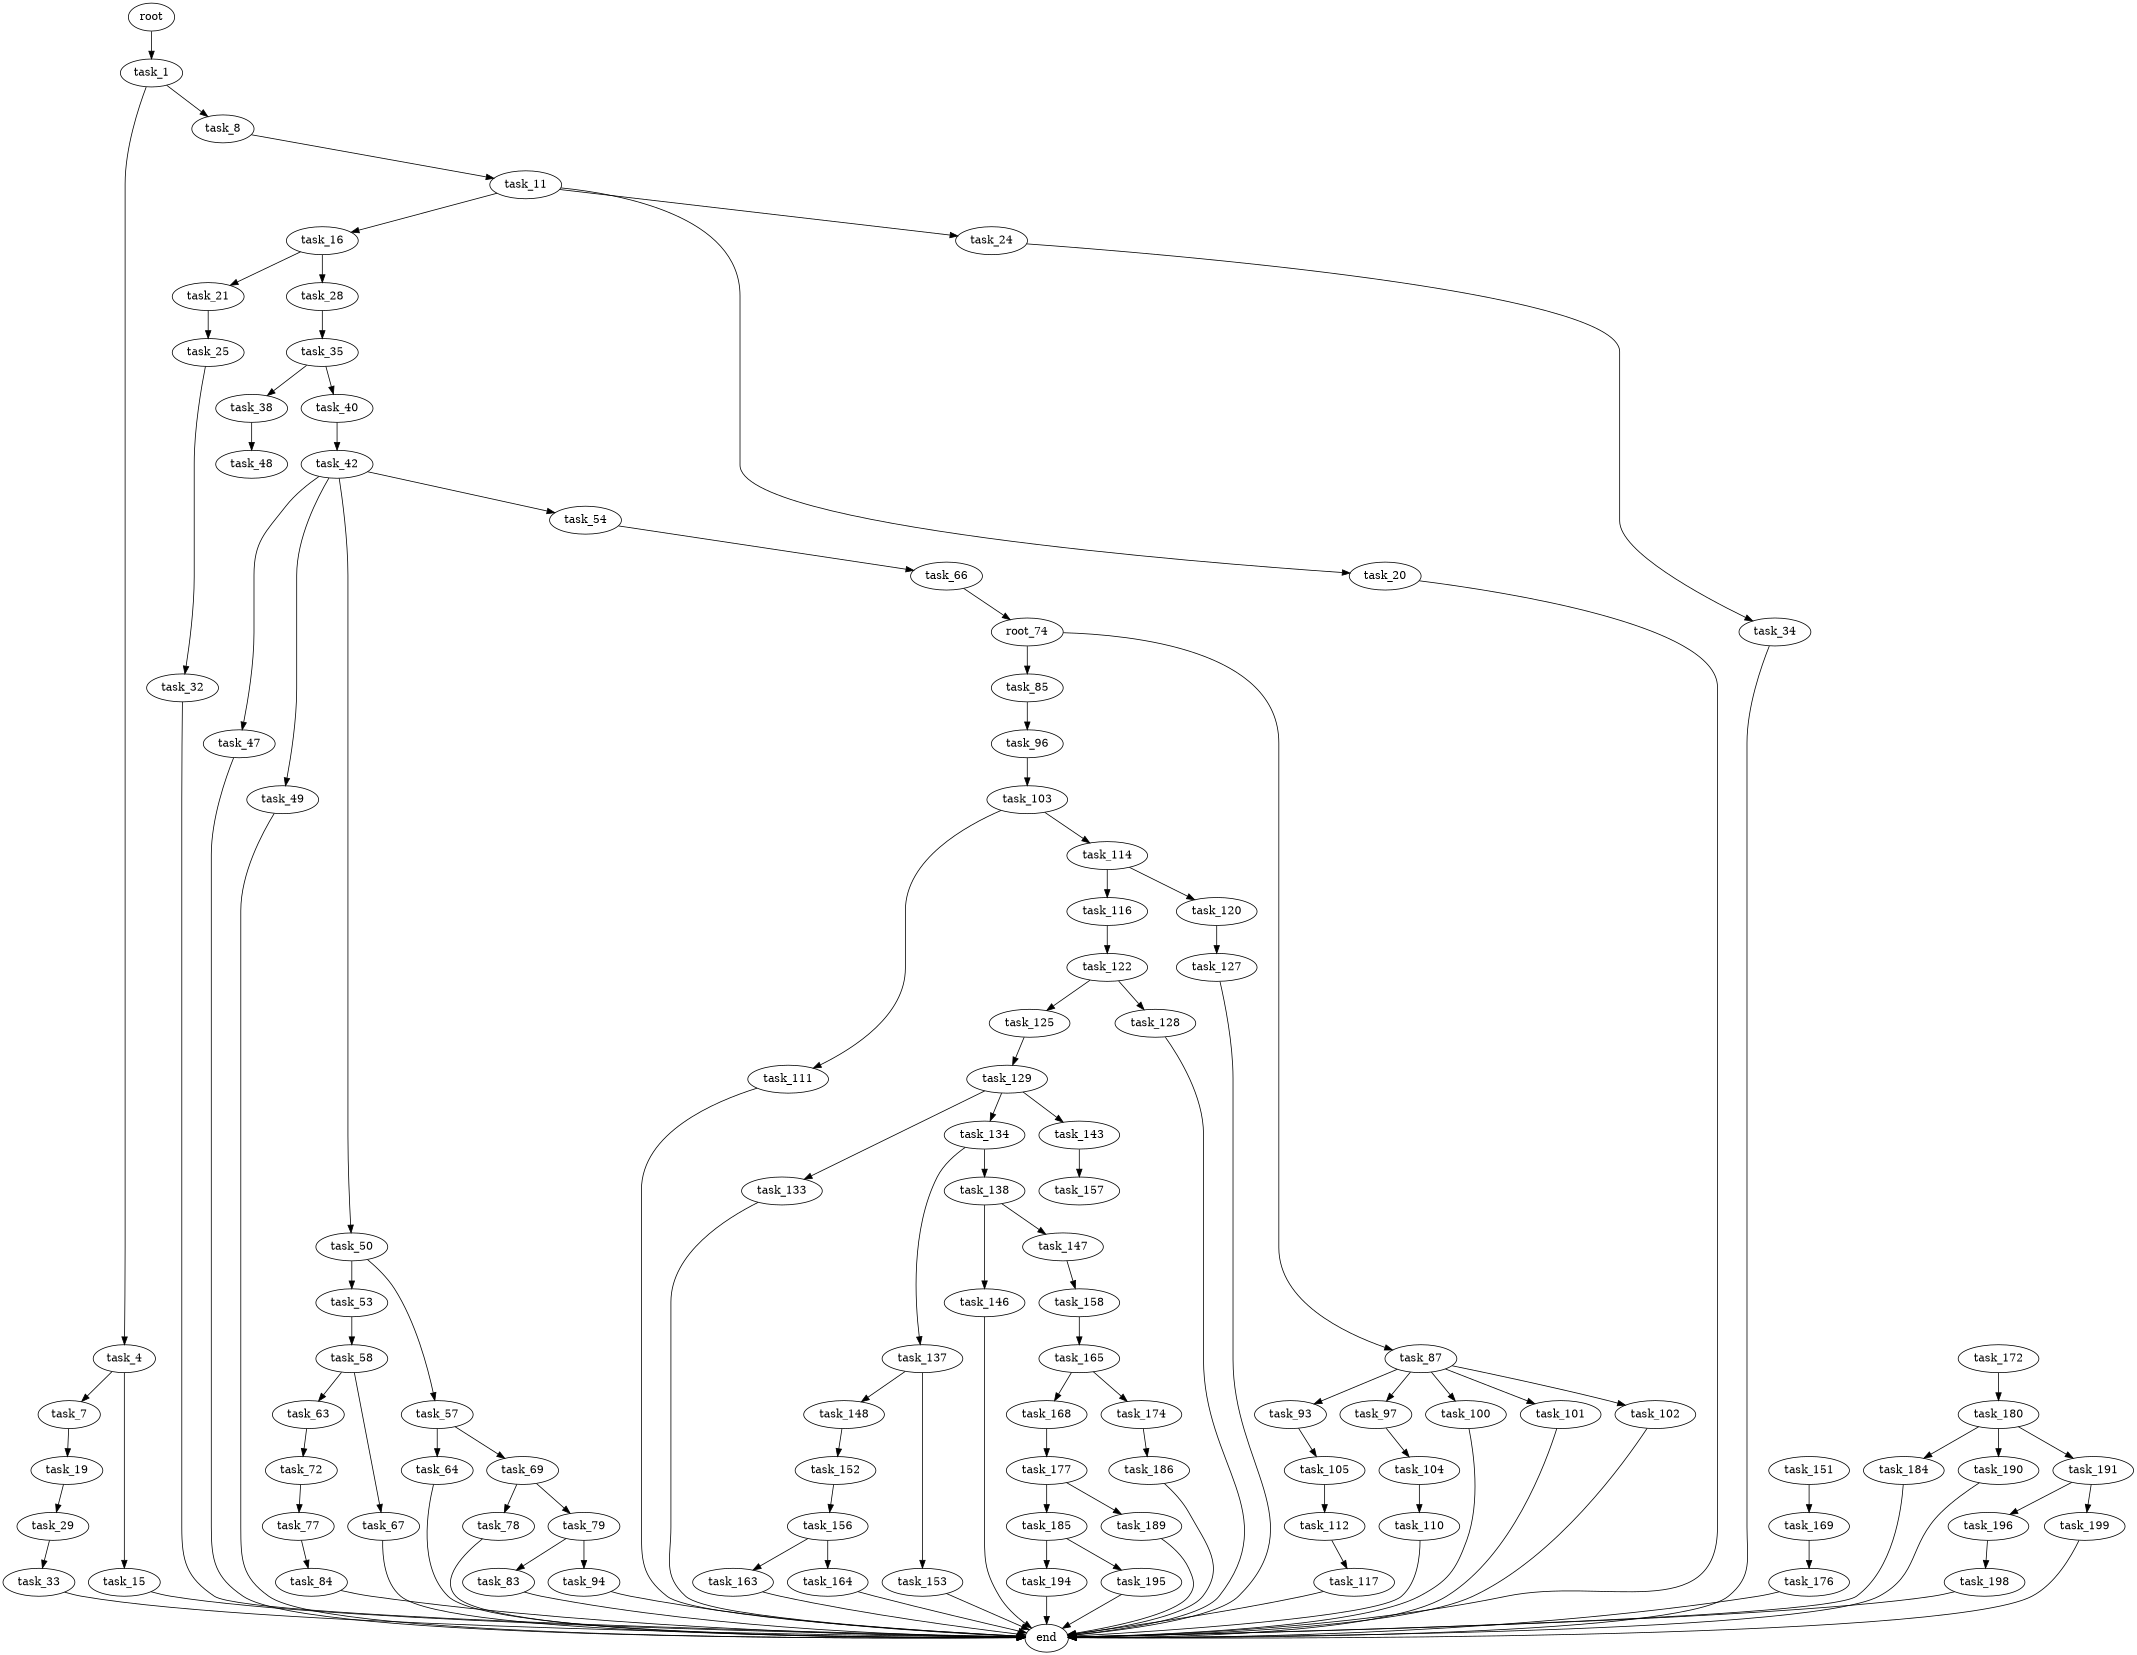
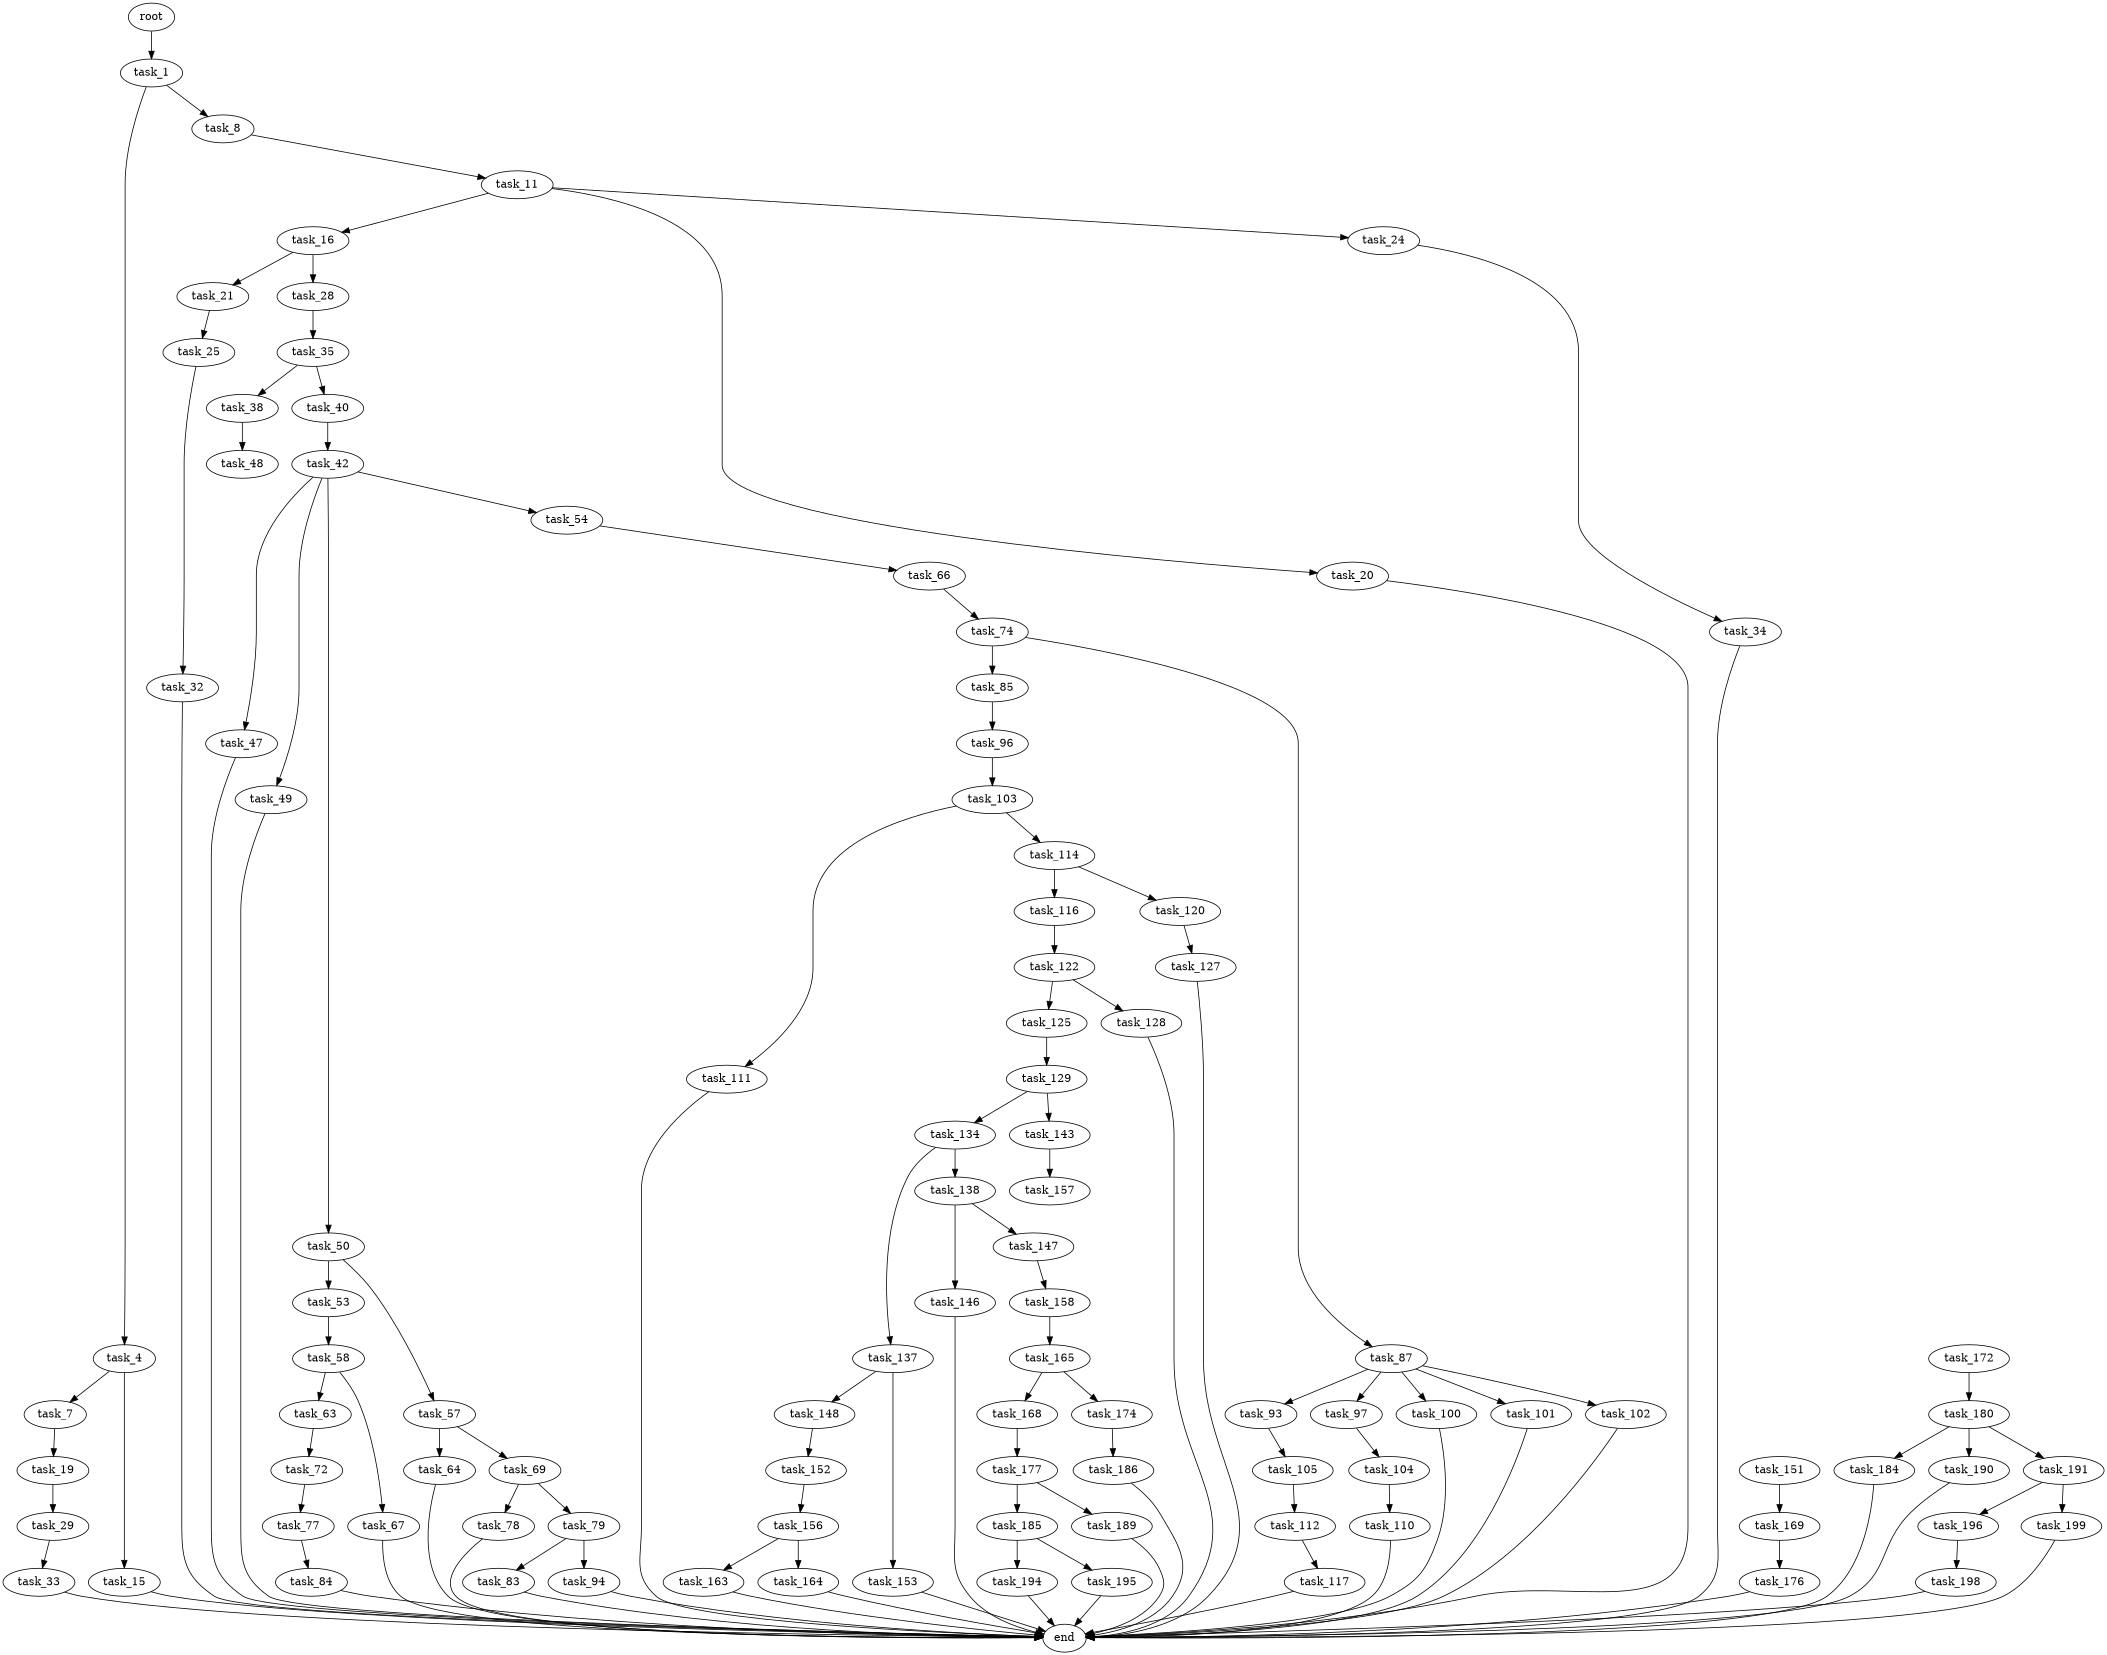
(1027, 632) -> (992, 632)
(782, 1191) -> none
